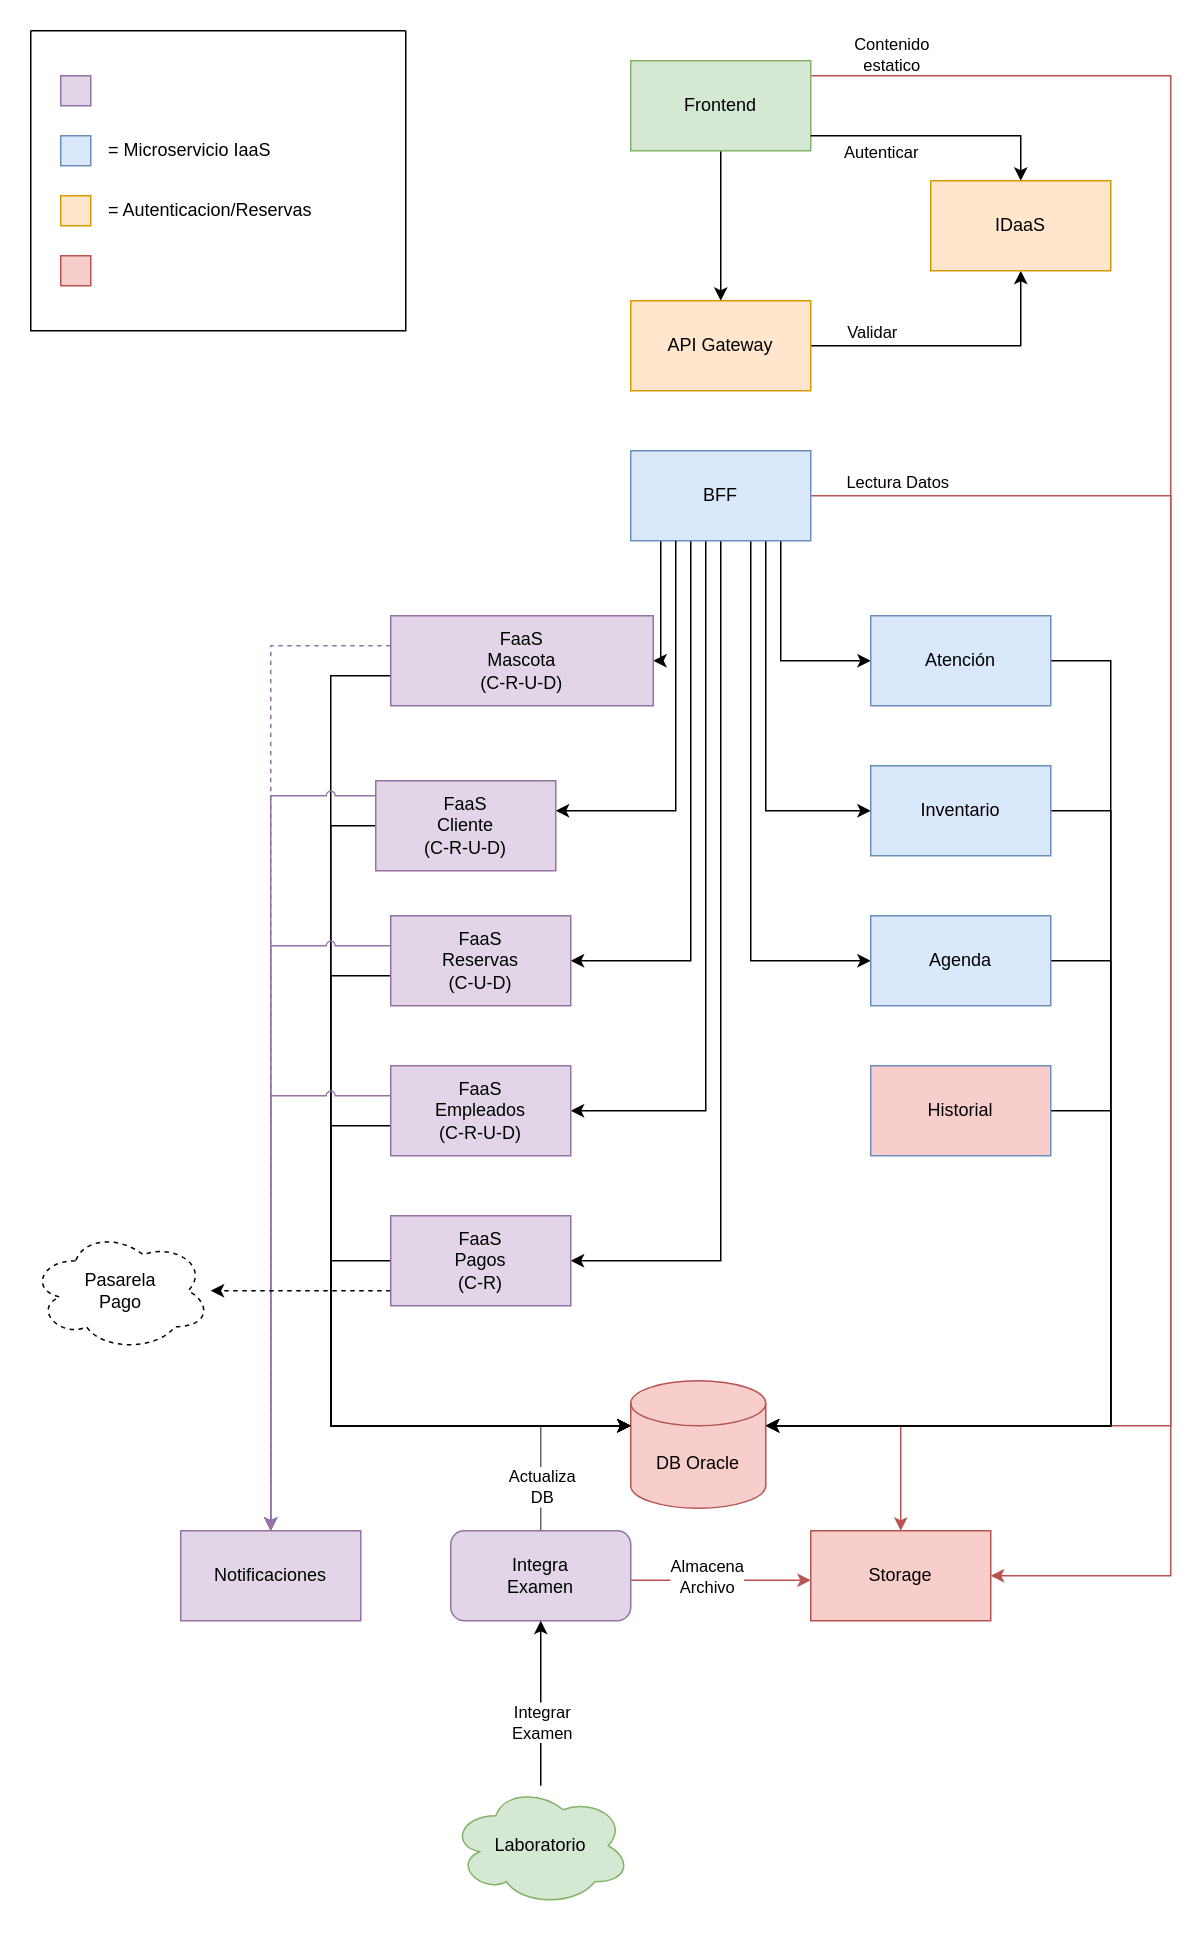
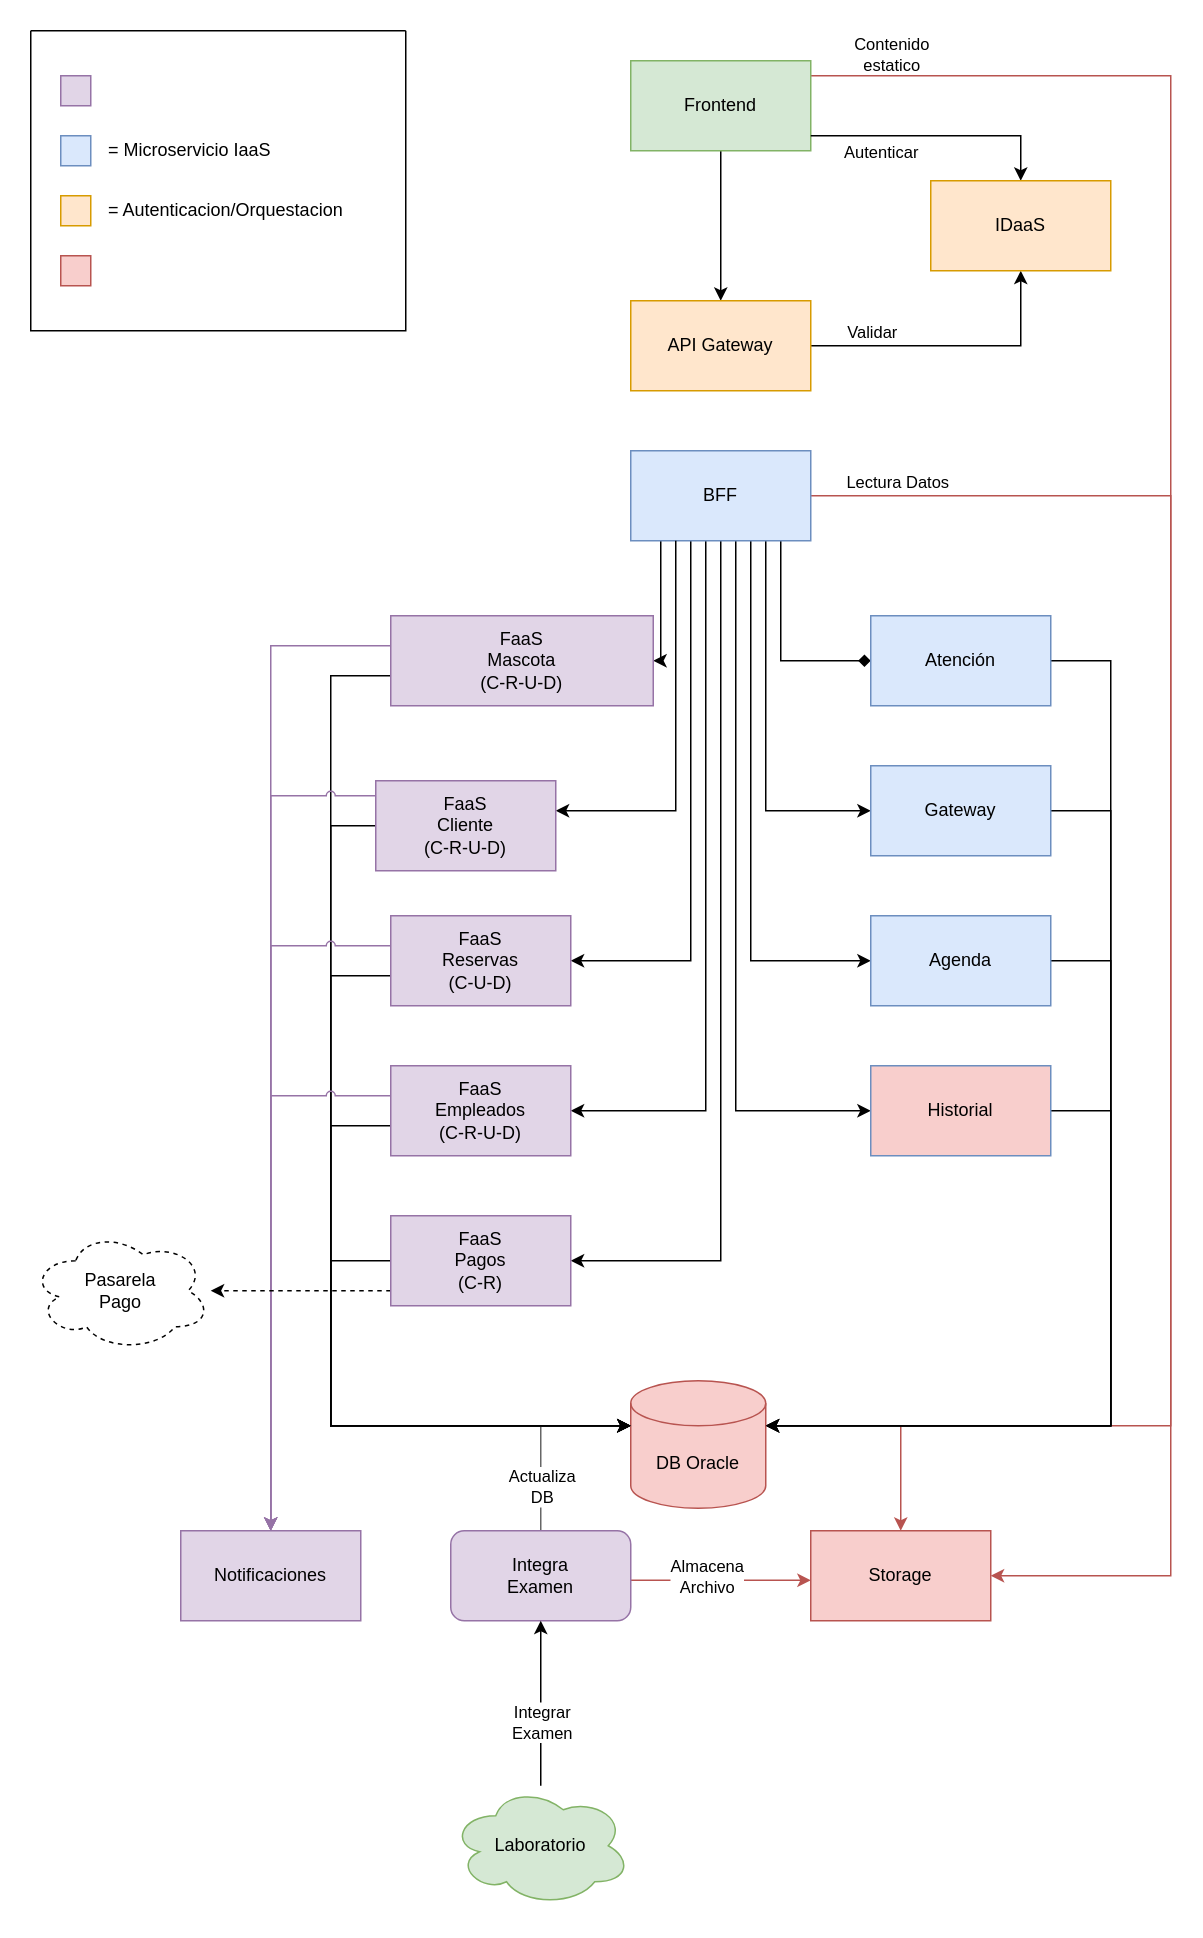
(223, 211) -> (241, 211)
(271, 661) -> (271, 661)
(859, 661) -> (858, 661)
(961, 811) -> (961, 811)
none -> (736, 888)
